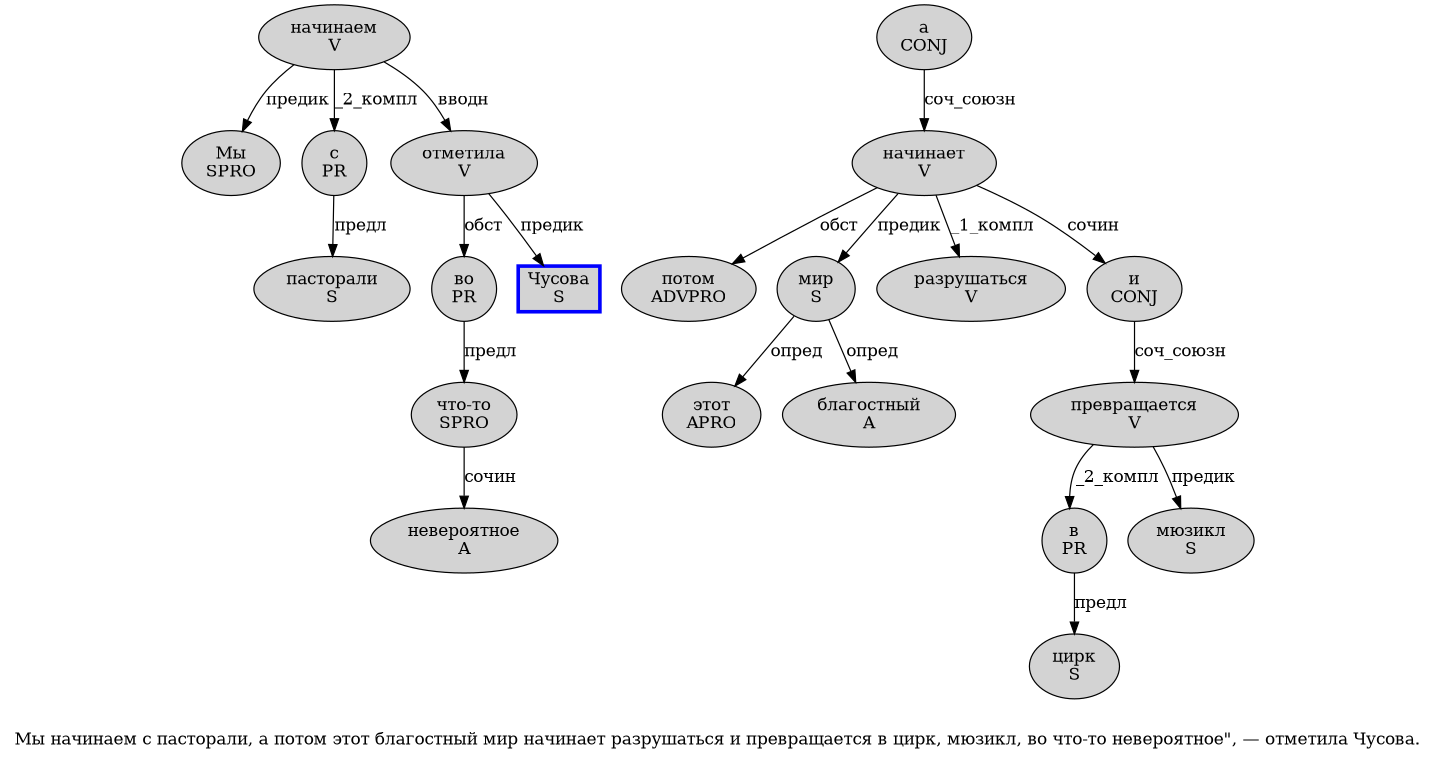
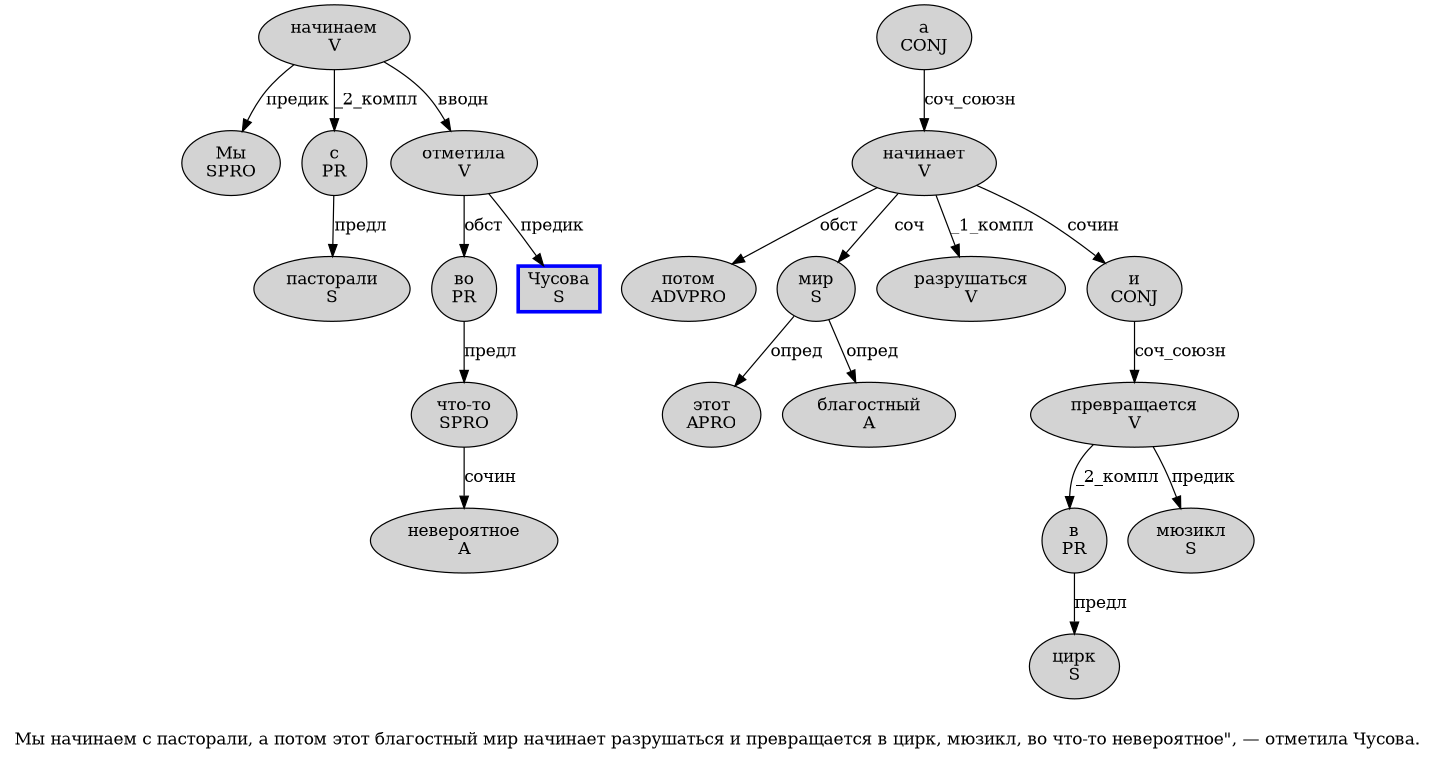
(909, 226) -> (909, 226)
